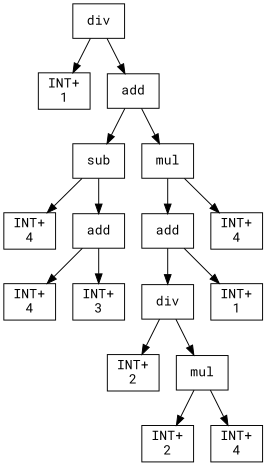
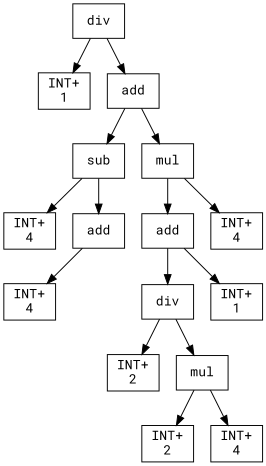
(99, 302) -> none
